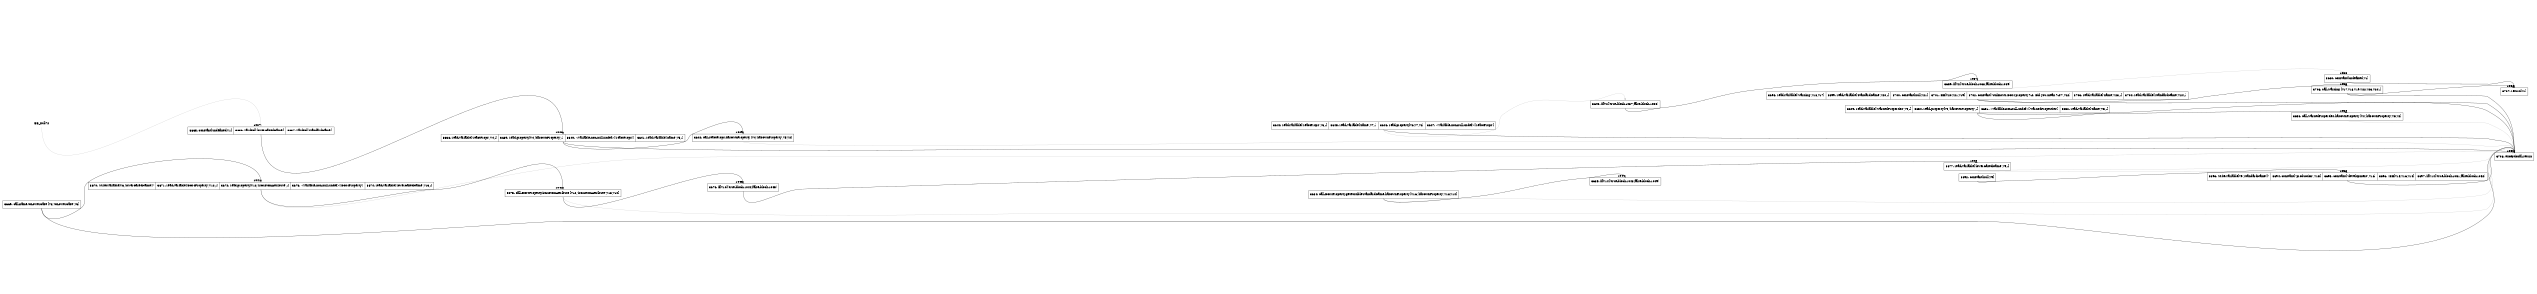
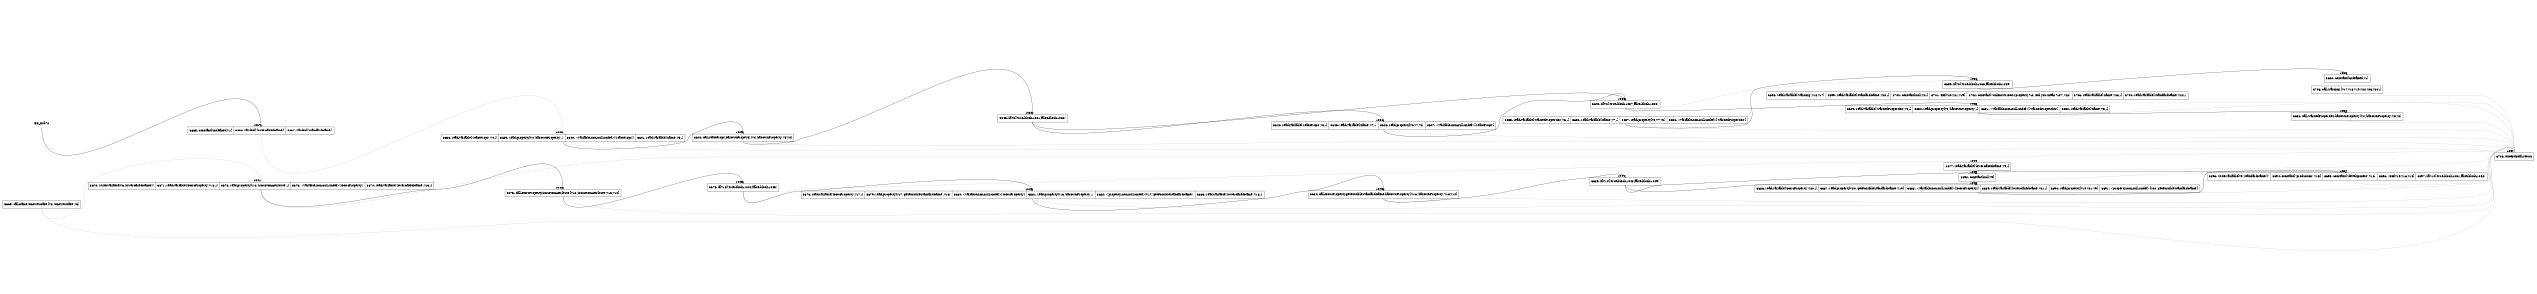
(2162, 76) -> (2162, 76)
(1801, 85) -> (1801, 85)
(2514, 92) -> none
(2449, 96) -> (2449, 96)
(2162, 100) -> none
(2261, 103) -> (2261, 103)
(2257, 106) -> (2257, 106)
none -> (1800, 107)
(1502, 115) -> (1502, 115)
none -> (1033, 118)
none -> (1625, 120)
(150, 127) -> (150, 127)
(411, 135) -> (411, 135)
(1951, 138) -> (1951, 138)
(1538, 149) -> (1538, 149)
(139, 165) -> (139, 165)
(2161, 171) -> (2161, 171)
(1355, 174) -> (1355, 174)
(2161, 174) -> (2161, 174)
none -> (1798, 179)
(2443, 184) -> (2443, 184)
none -> (1977, 189)
none -> (1033, 195)
(1309, 221) -> (1309, 221)
